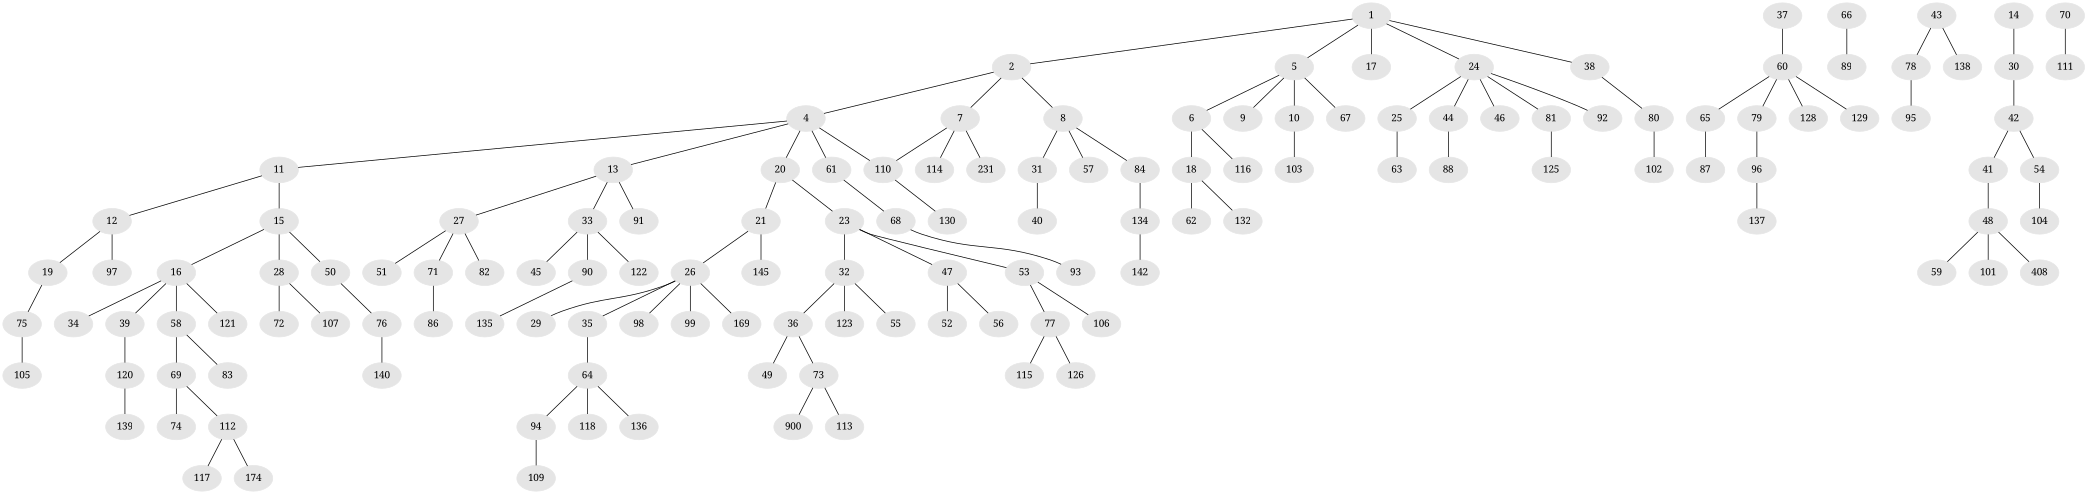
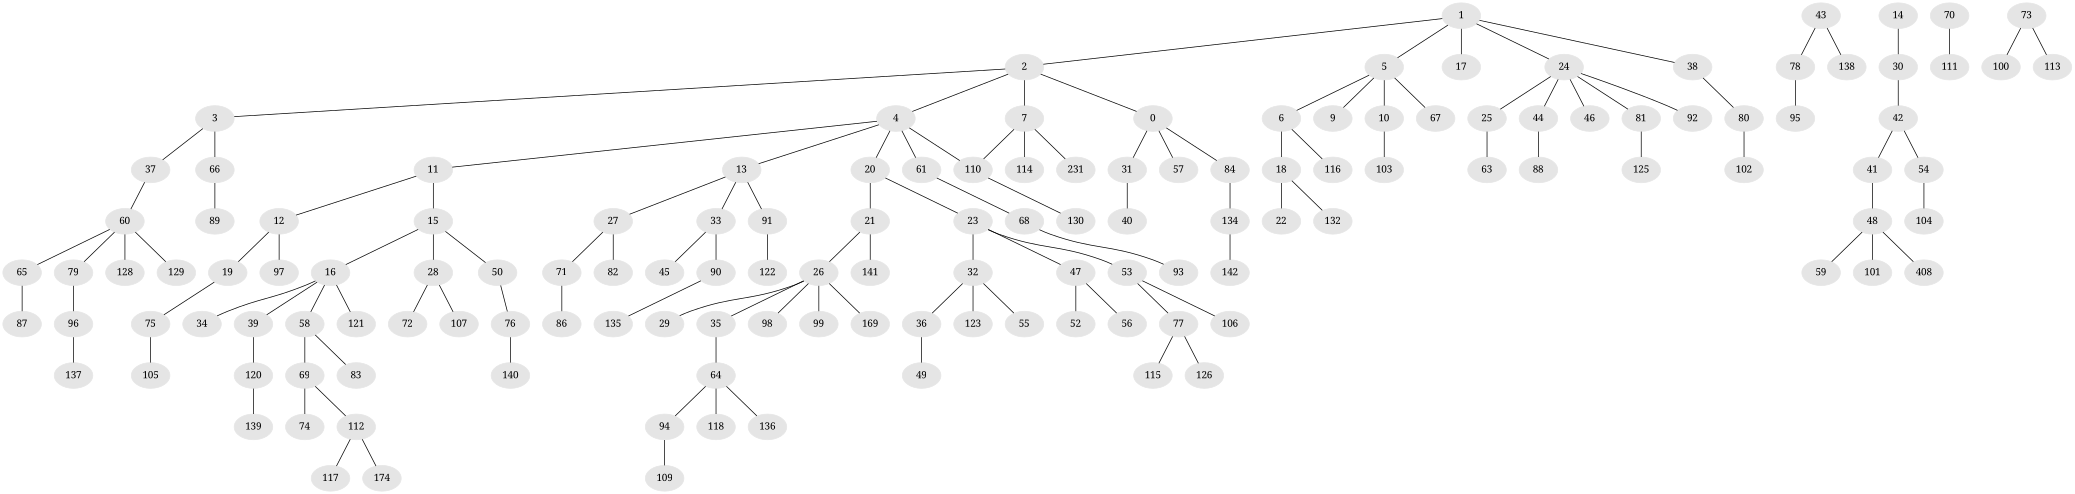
none -> (215, 119)
(1063, 119) -> (1153, 119)
(1191, 221) -> (1281, 221)
(613, 247) -> (767, 247)
(382, 273) -> none
(761, 273) -> (870, 273)
(806, 350) -> none
(793, 427) -> (2001, 67)
